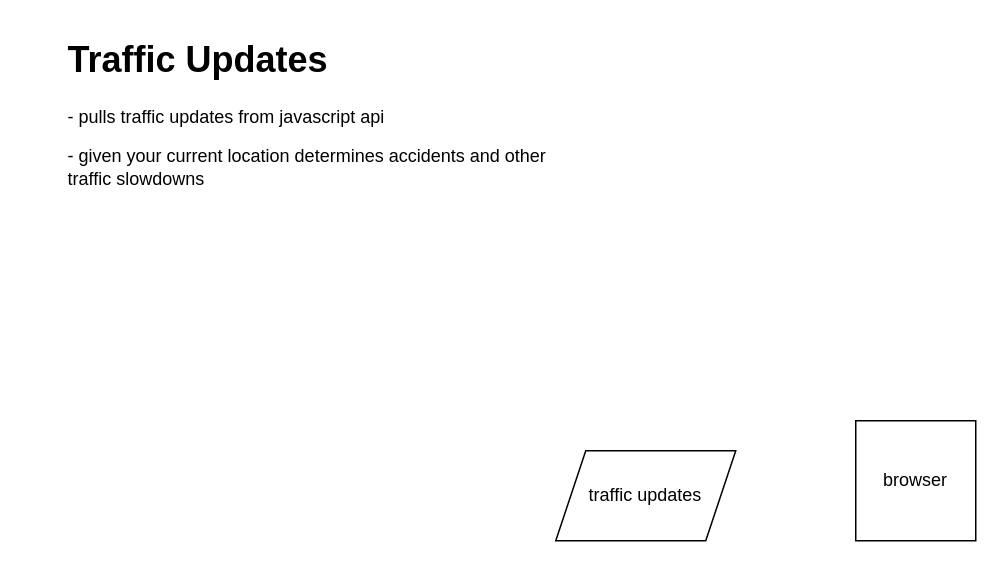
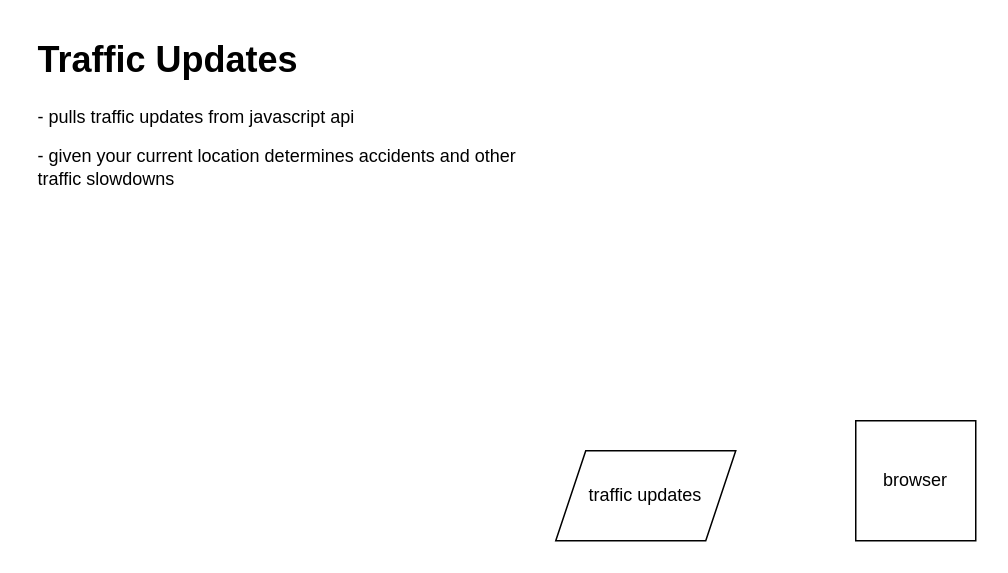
(316, 211) -> (286, 211)
